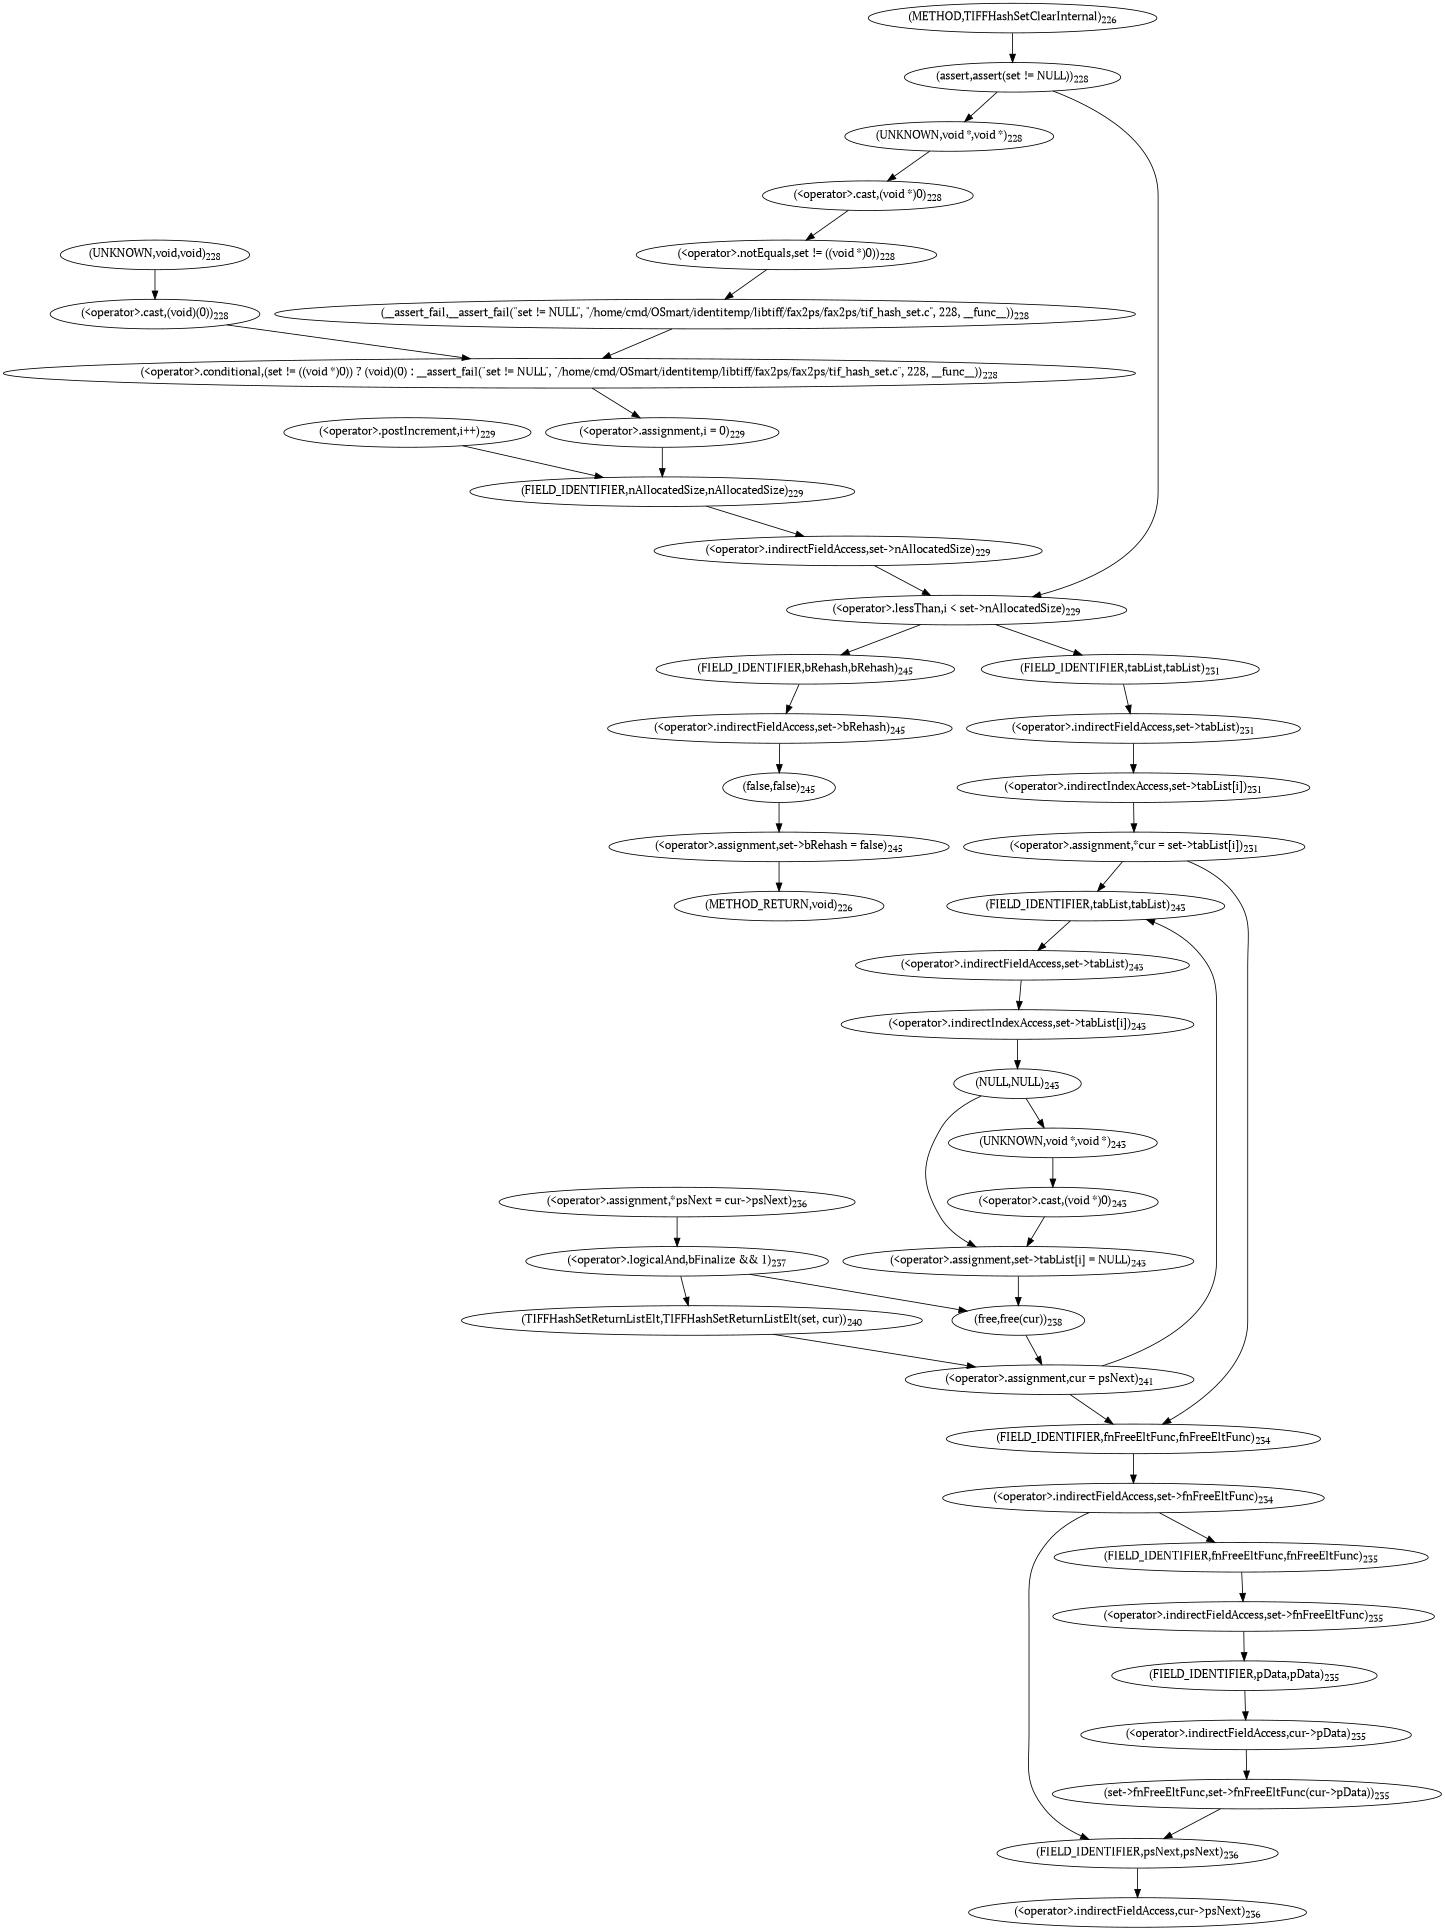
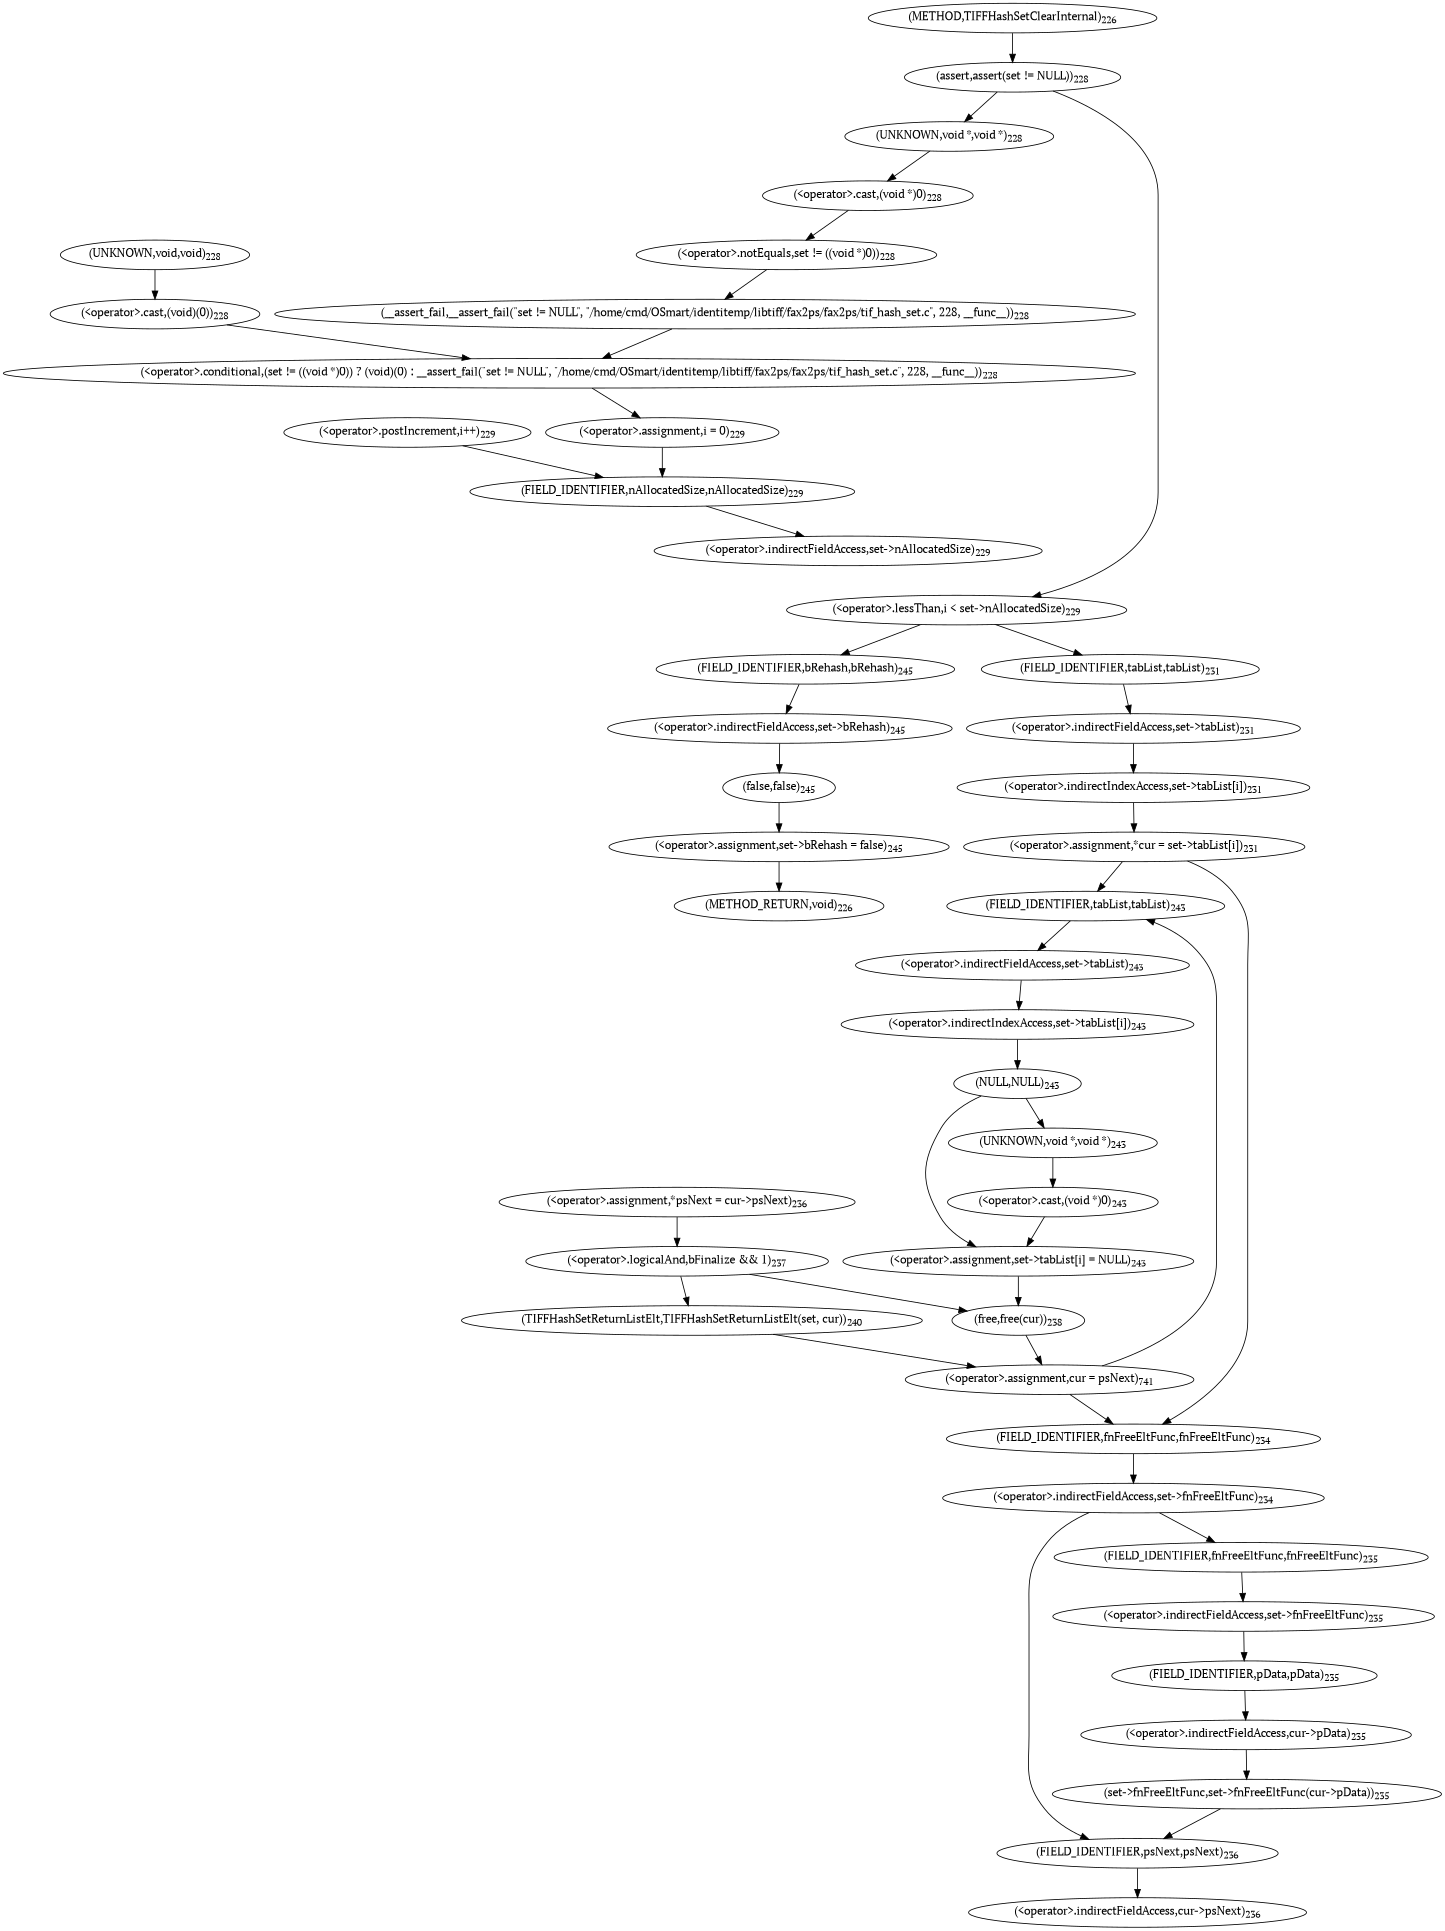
(899, 579) -> none
(1146, 1378) -> (1146, 1378)
